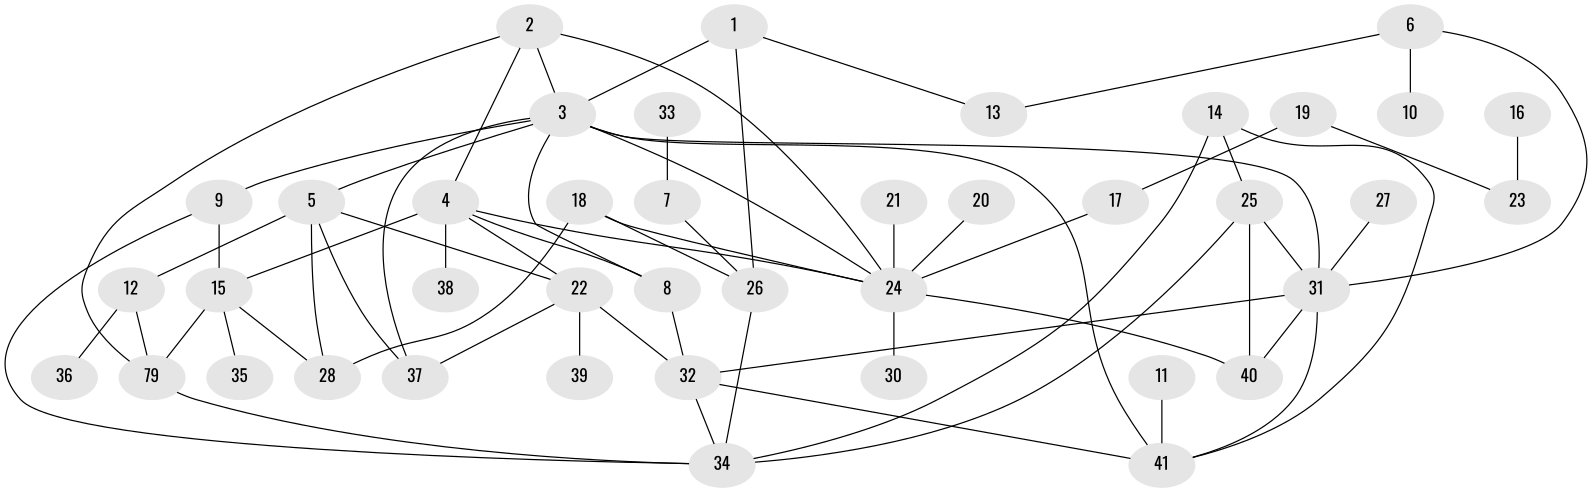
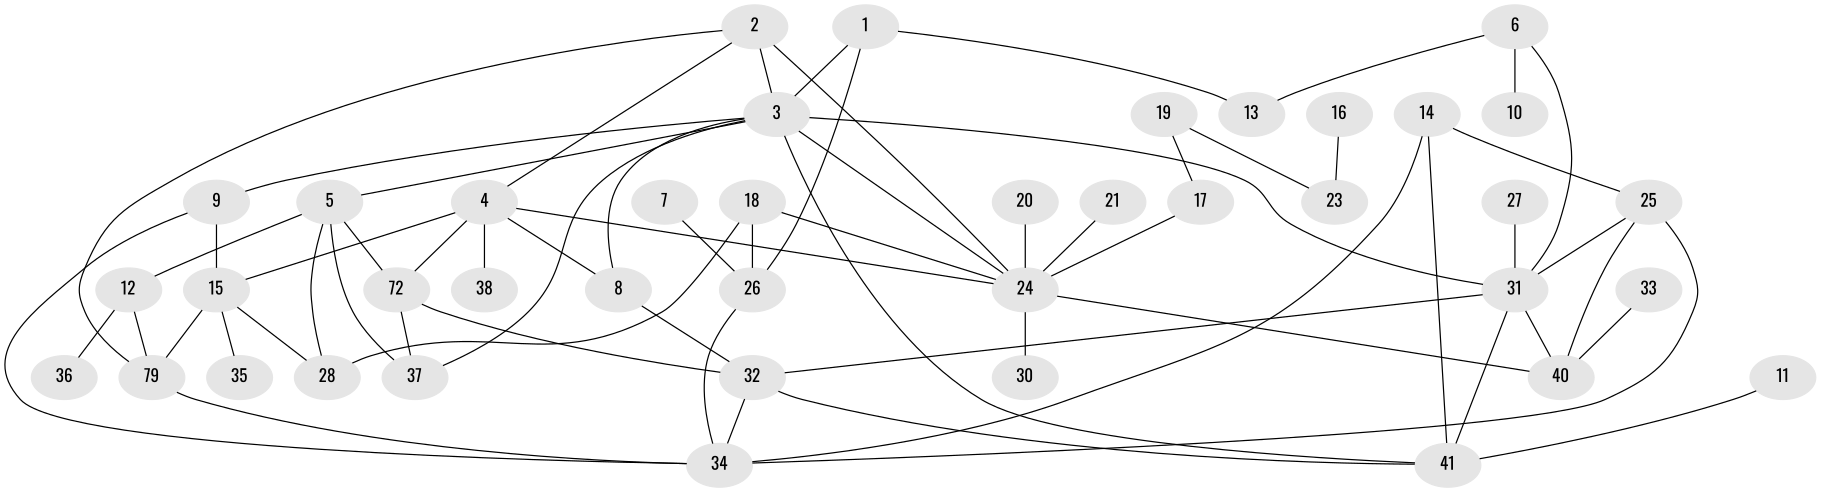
(667, 151) -> (1605, 334)
(580, 290) -> (397, 290)
(580, 378) -> none
